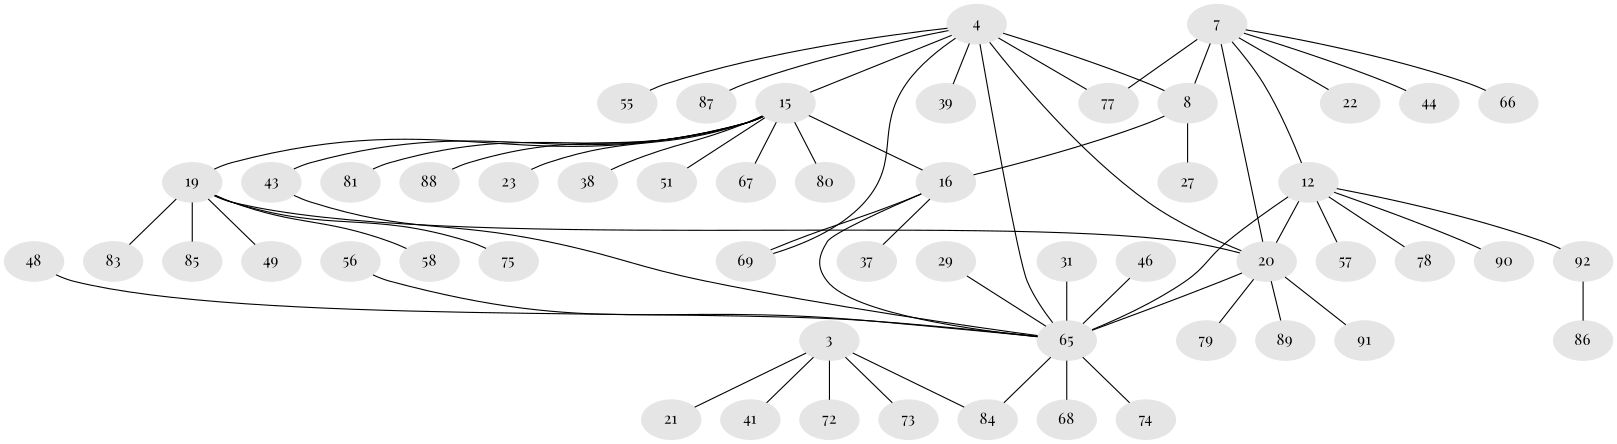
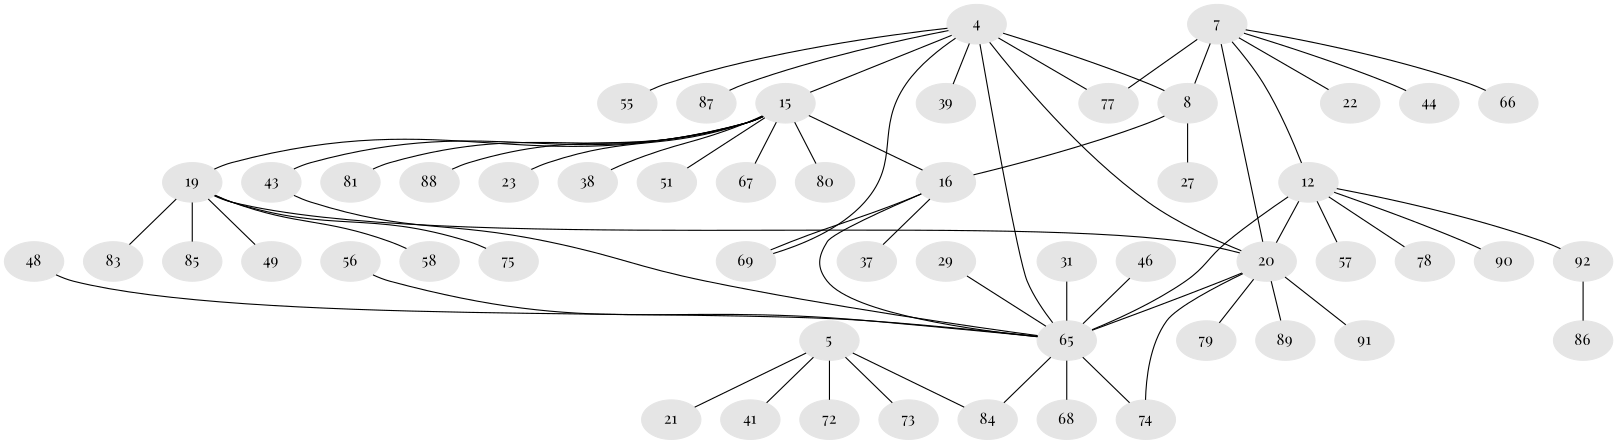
none -> (1169, 318)
(829, 341) -> (829, 341)
